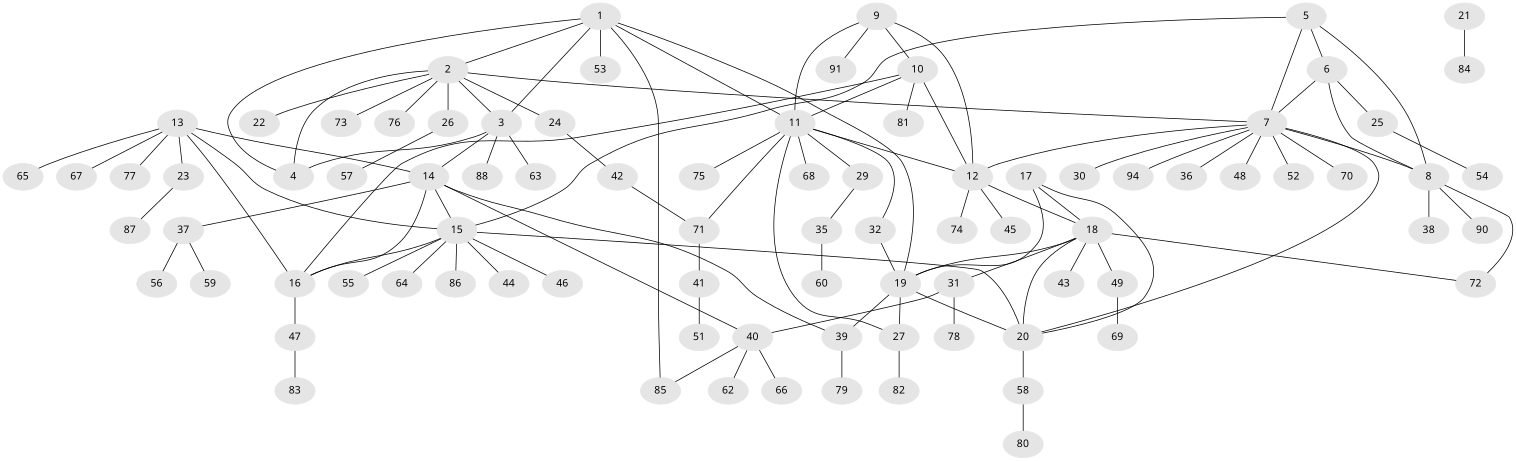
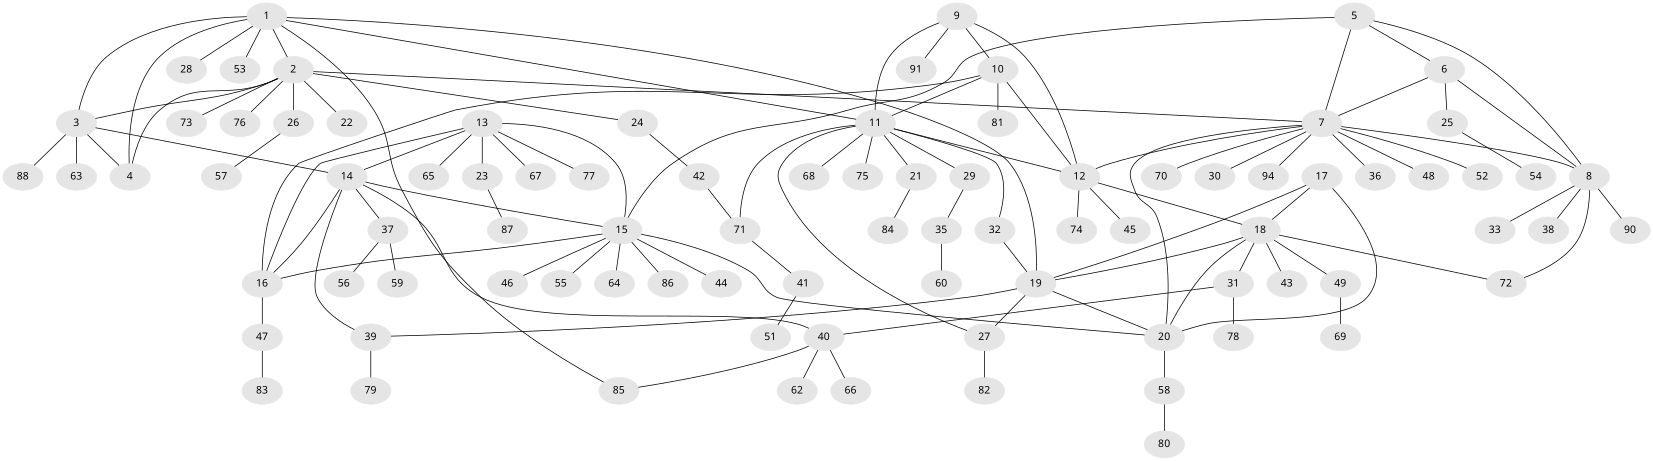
none -> (187, 70)
none -> (896, 150)
none -> (1495, 230)
